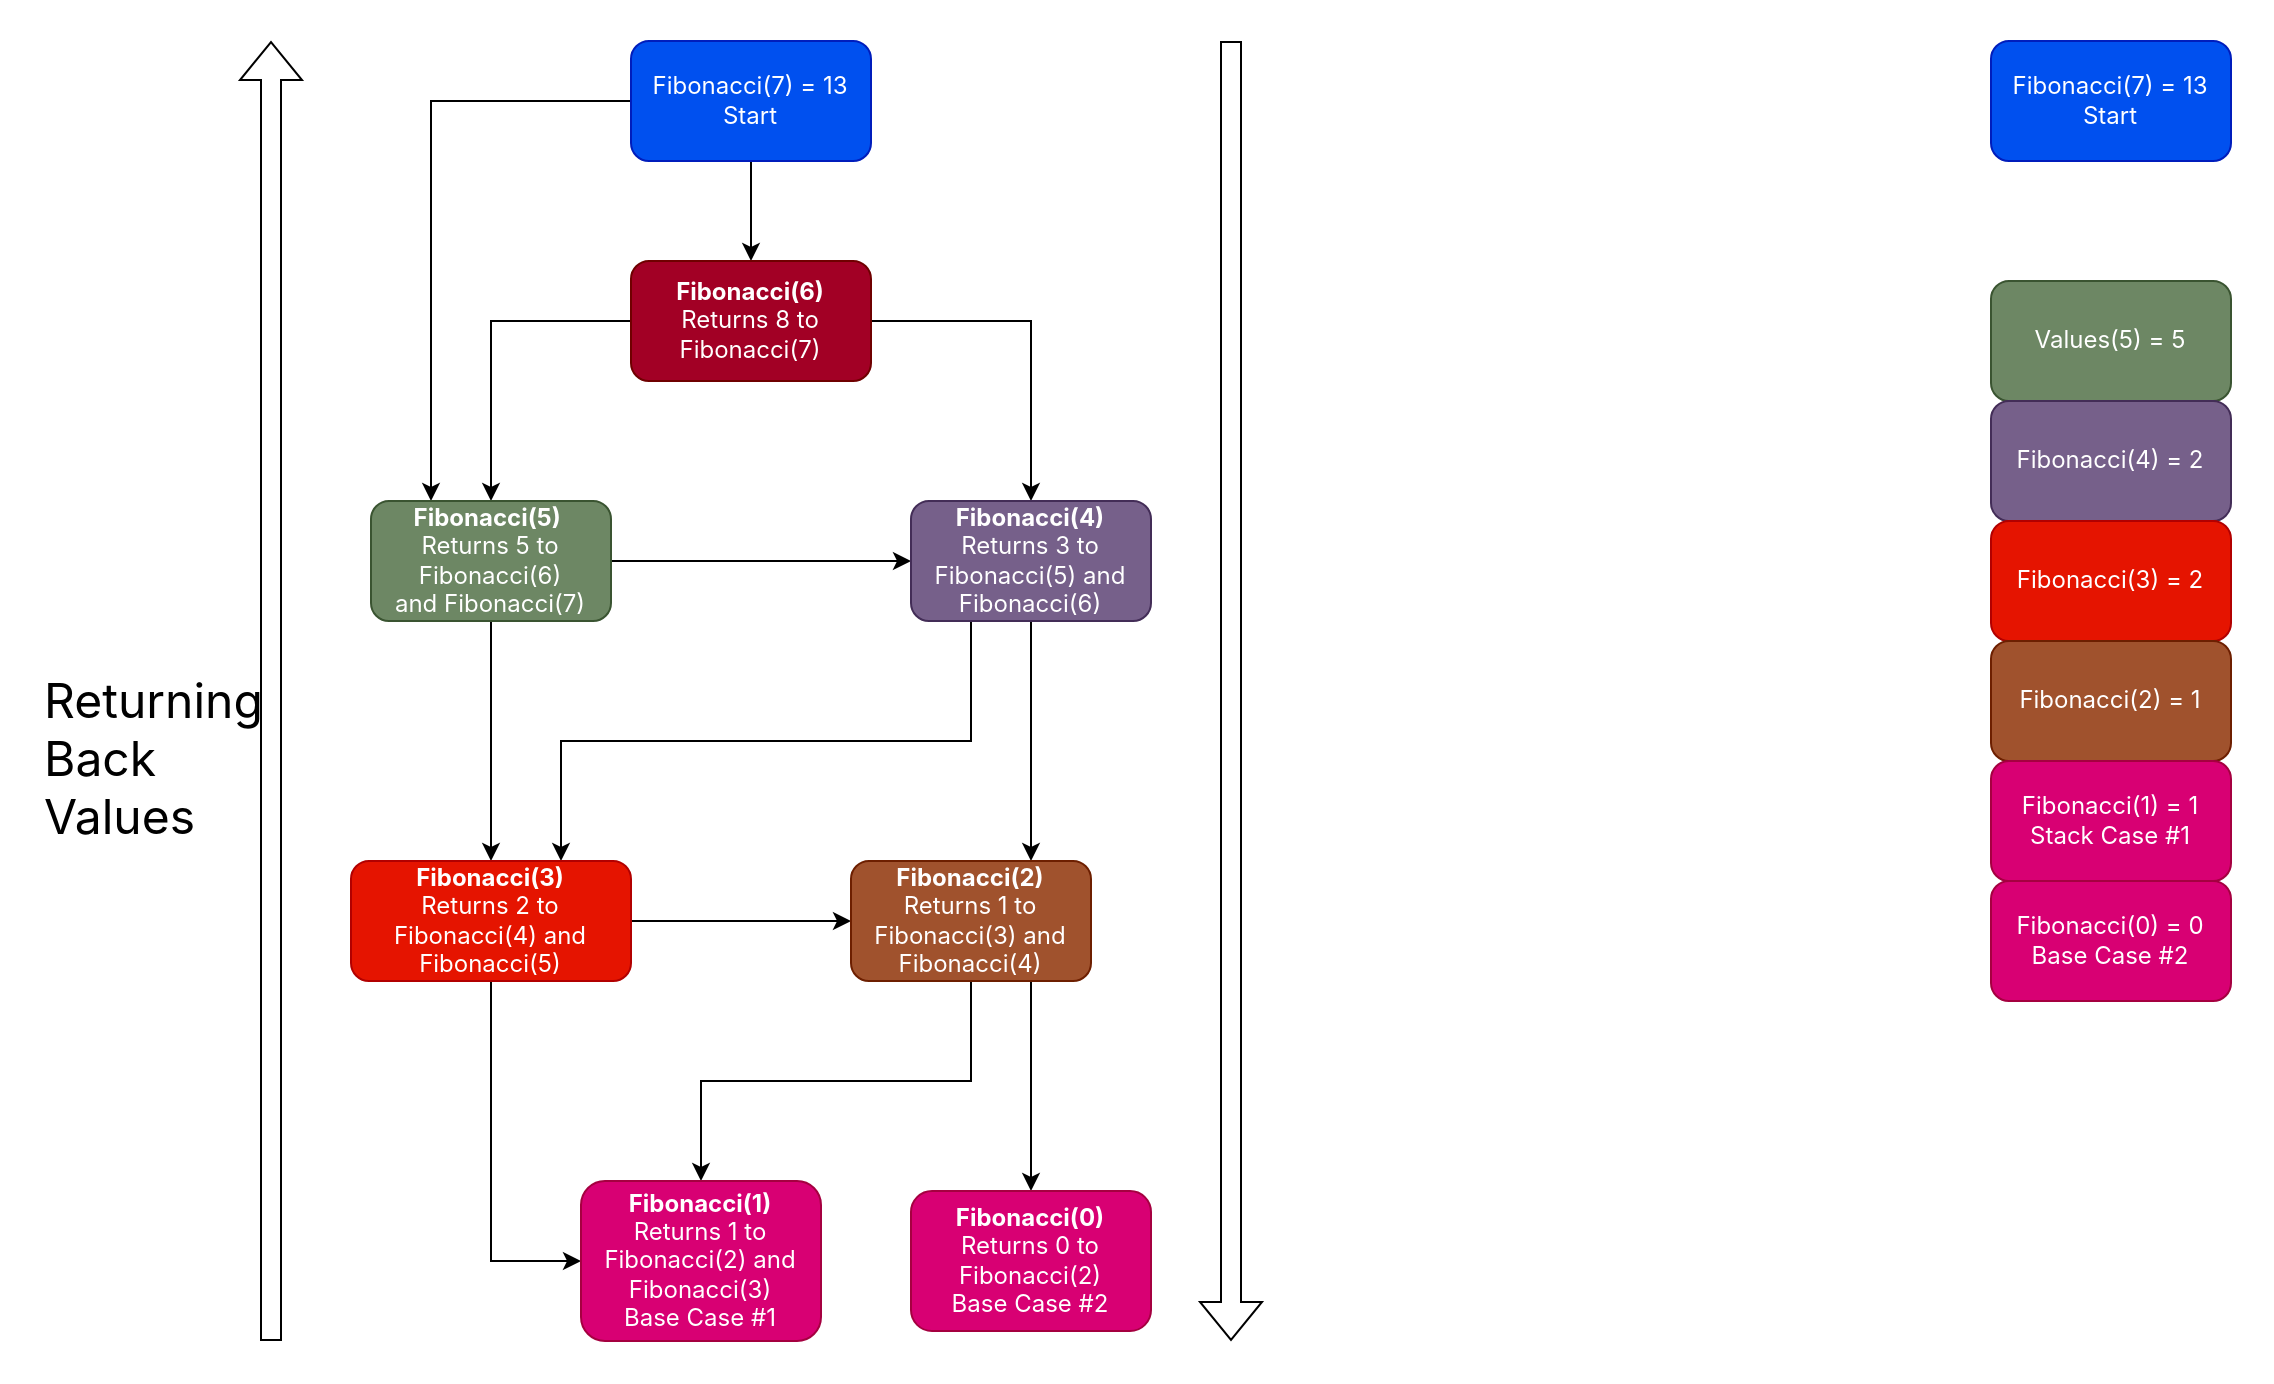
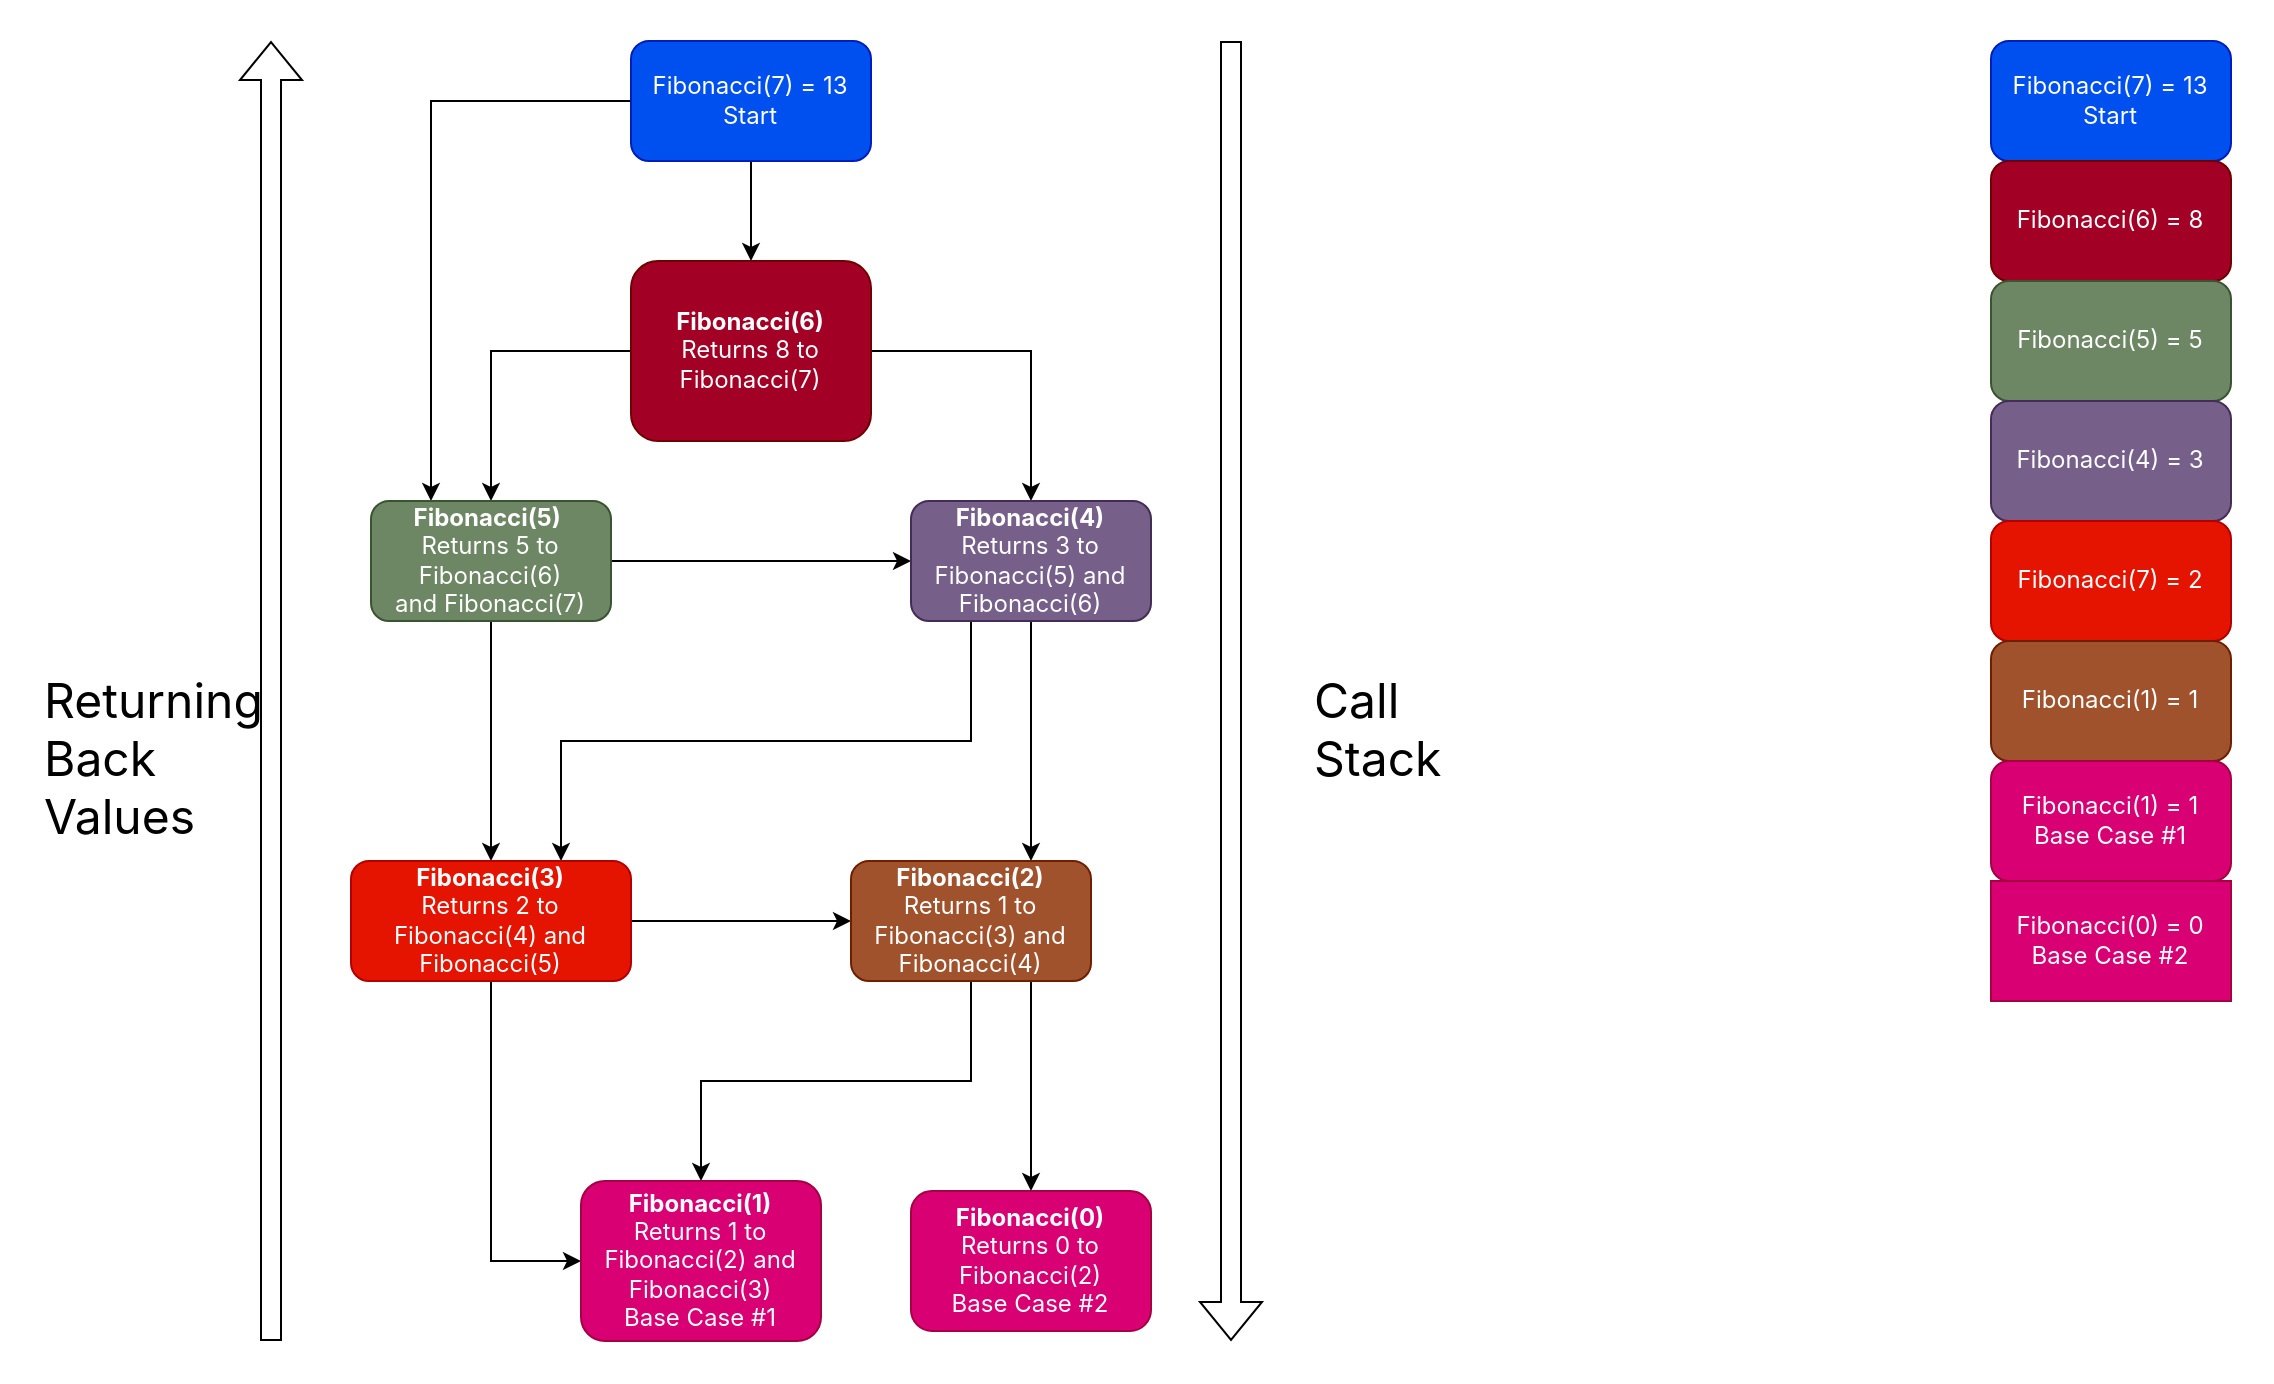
none -> (2111, 221)
(751, 321) -> (751, 351)
(2111, 341) -> (2111, 341)
(2111, 461) -> (2111, 461)
(2111, 581) -> (2111, 581)
(2111, 701) -> (2111, 701)
none -> (1371, 731)
(2111, 821) -> (2111, 821)
(2111, 941) -> (2111, 941)
